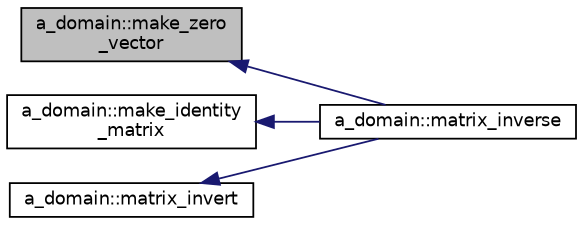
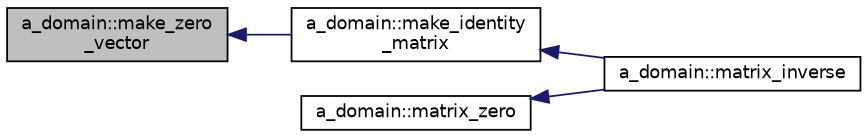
(316, 86) -> (269, 35)
(132, 200) -> (416, 113)
